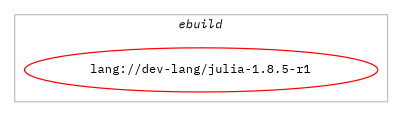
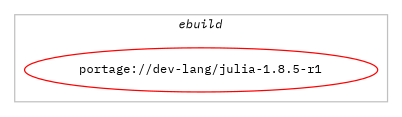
(201, 70) -> (201, 70)
